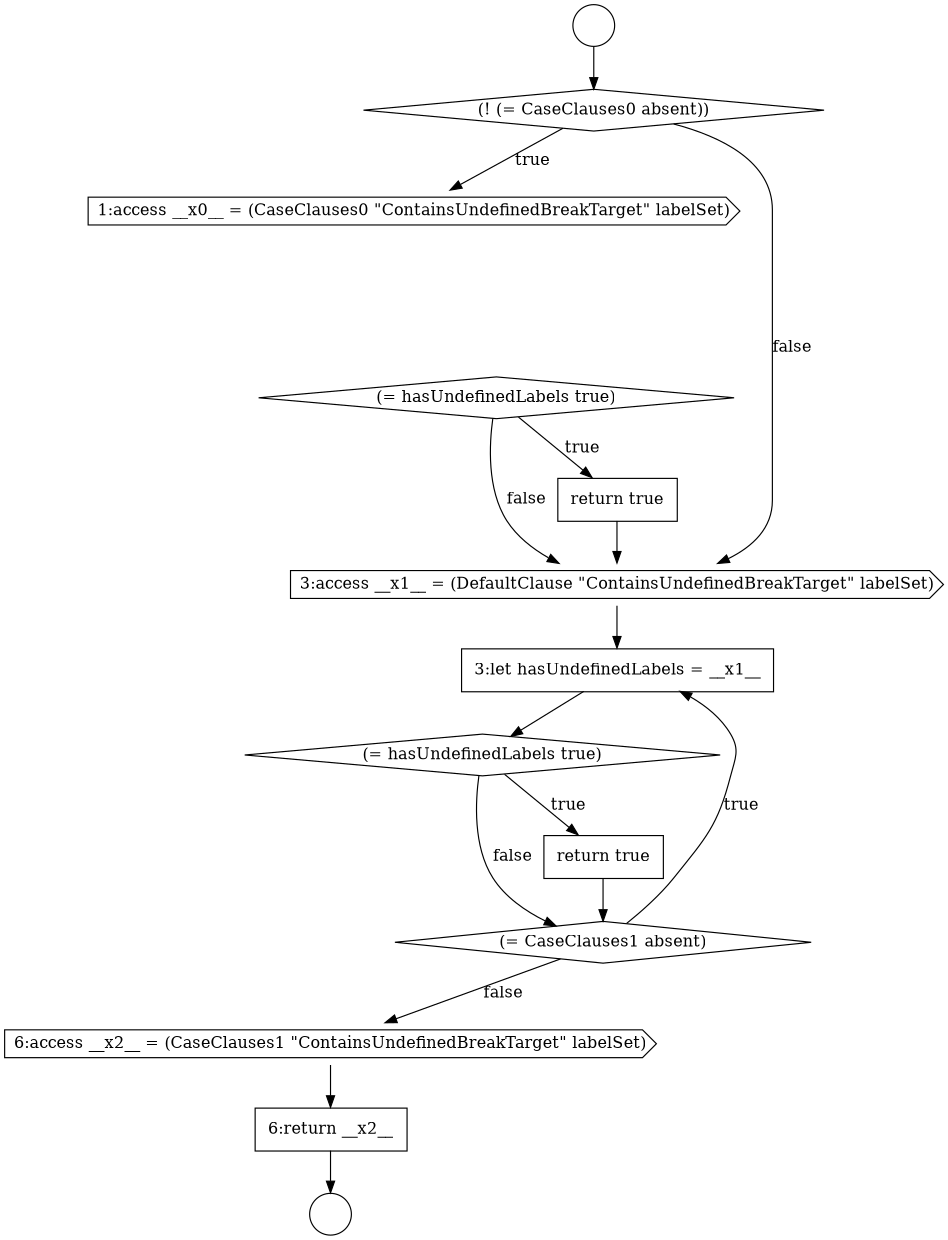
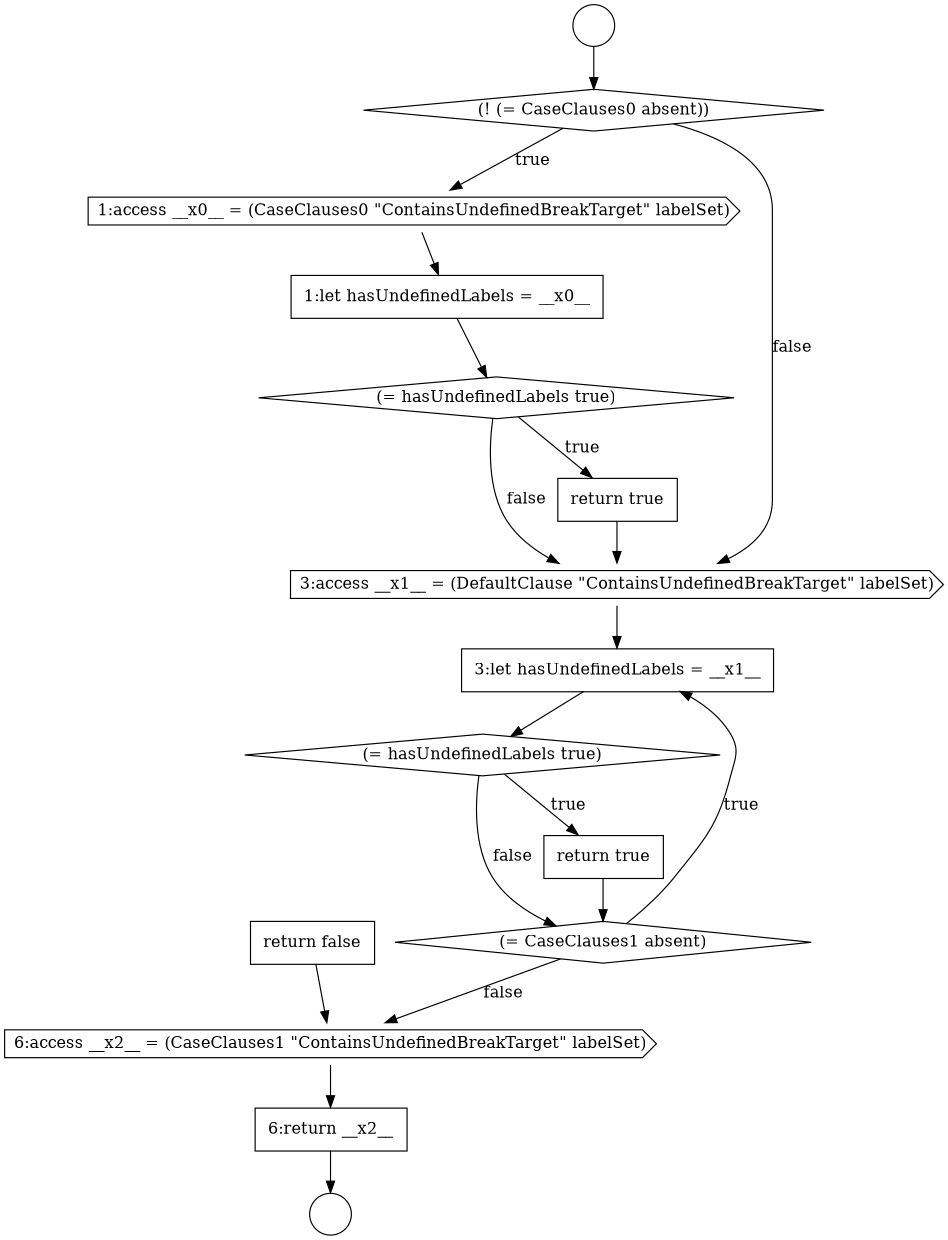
none -> (446, 296)
none -> (312, 942)
